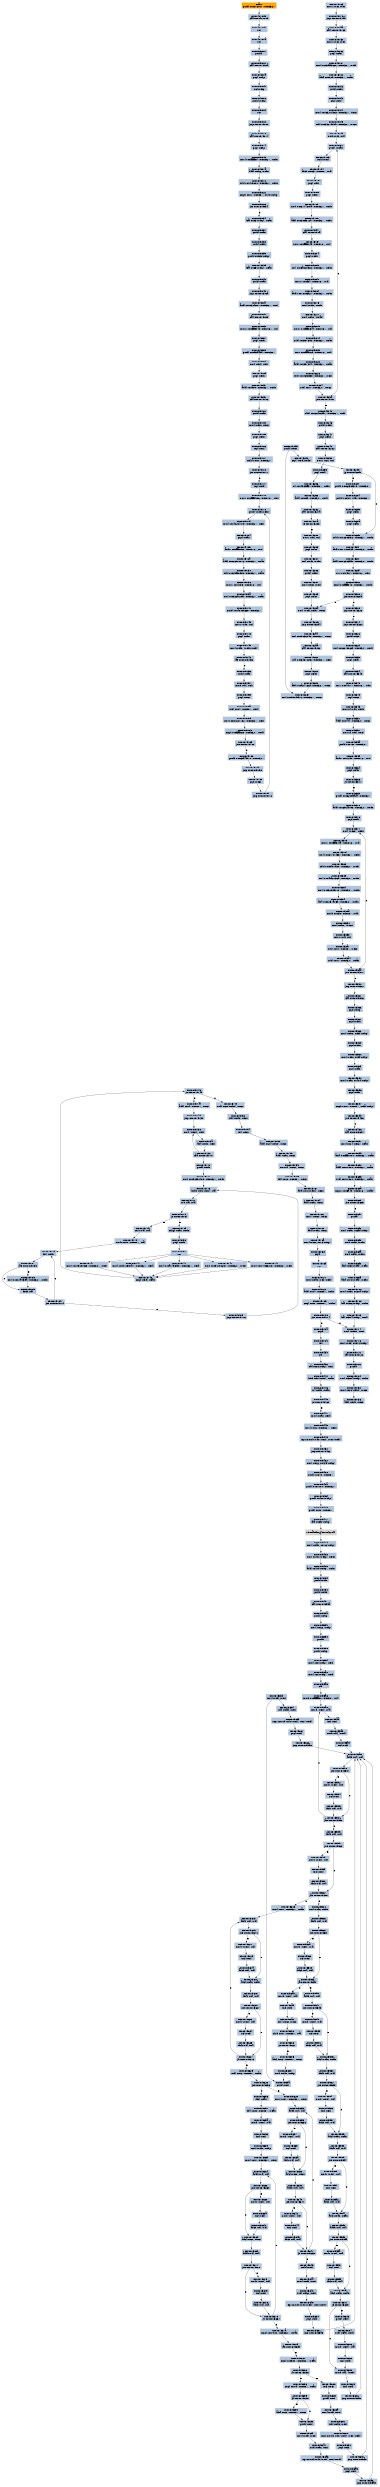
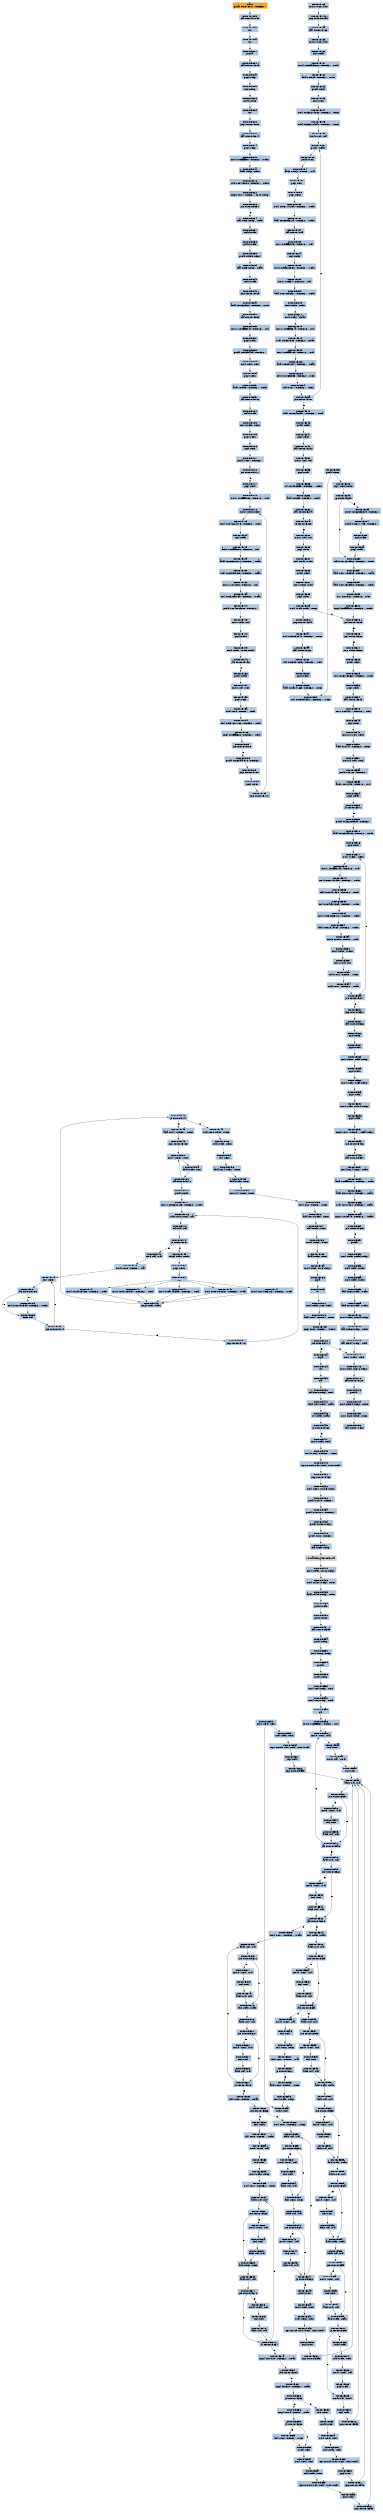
(333, 602) -> (327, 614)
